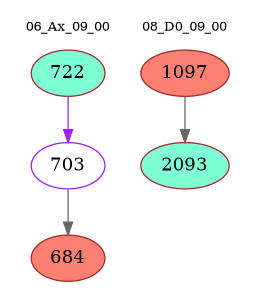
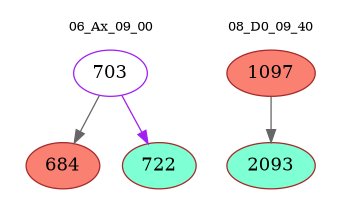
(185, 28) -> (271, 28)
(68, 113) -> (132, 114)
